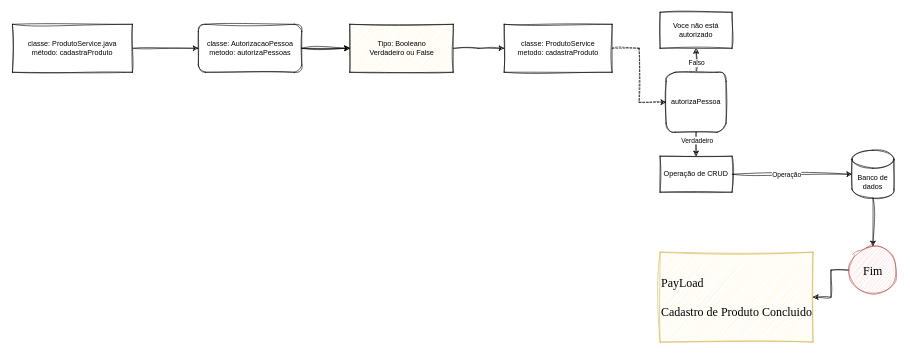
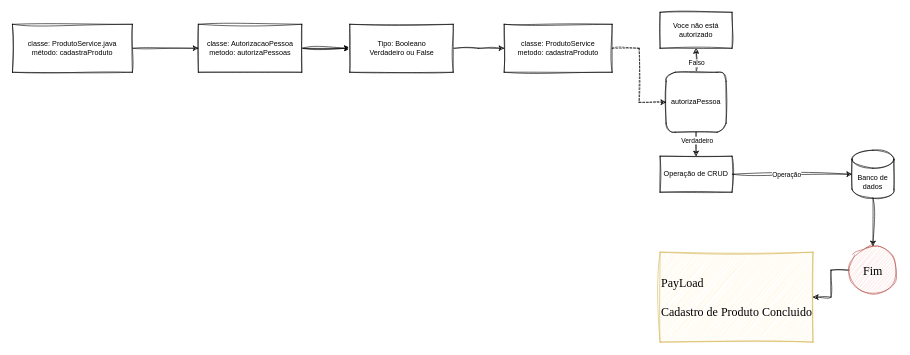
(250, 48) -> (250, 48)
(402, 48) -> (402, 48)
